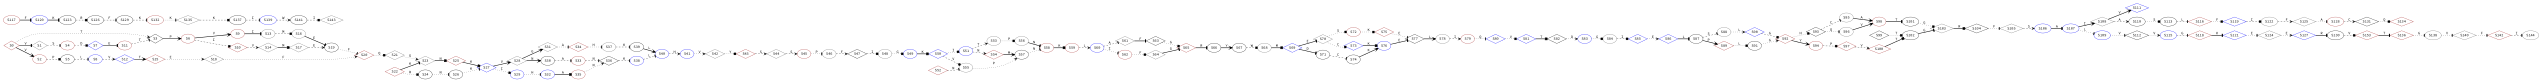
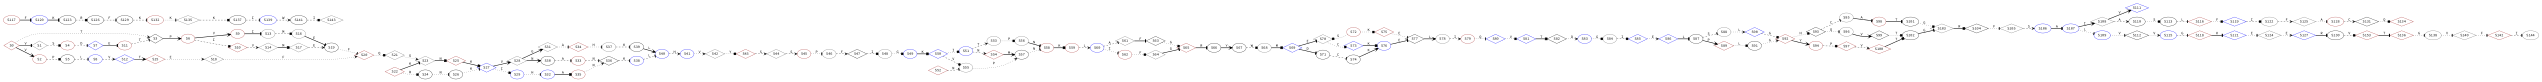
(1862, 19) -> (1862, 19)
(1862, 27) -> (1861, 36)
(1335, 33) -> (1341, 37)
(53, 45) -> (53, 45)
(80, 45) -> (80, 45)
